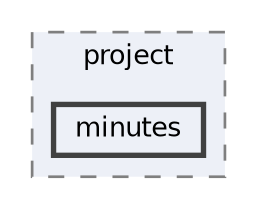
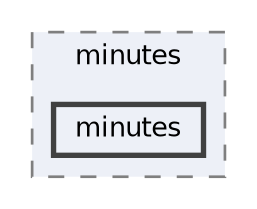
(129, 58) -> (129, 58)
